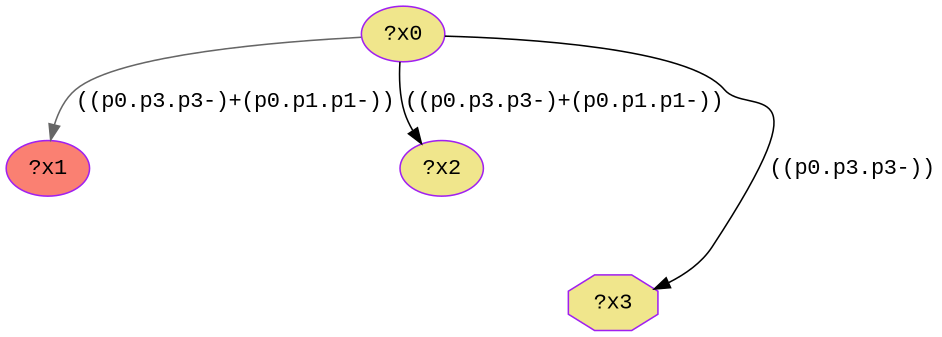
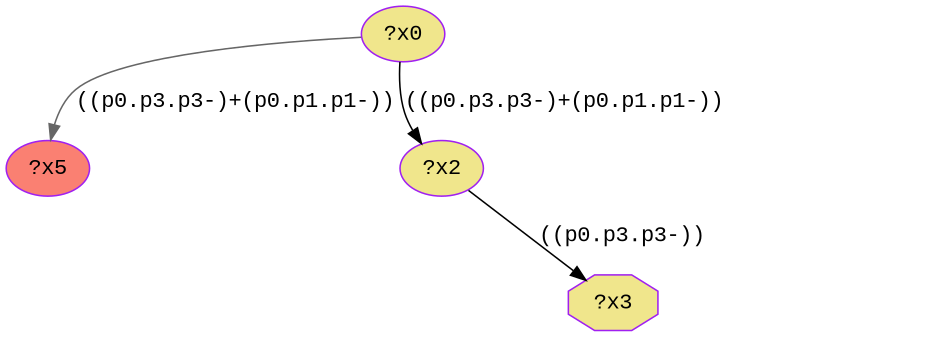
(713, 81) -> (521, 231)
(48, 168) -> (48, 168)
